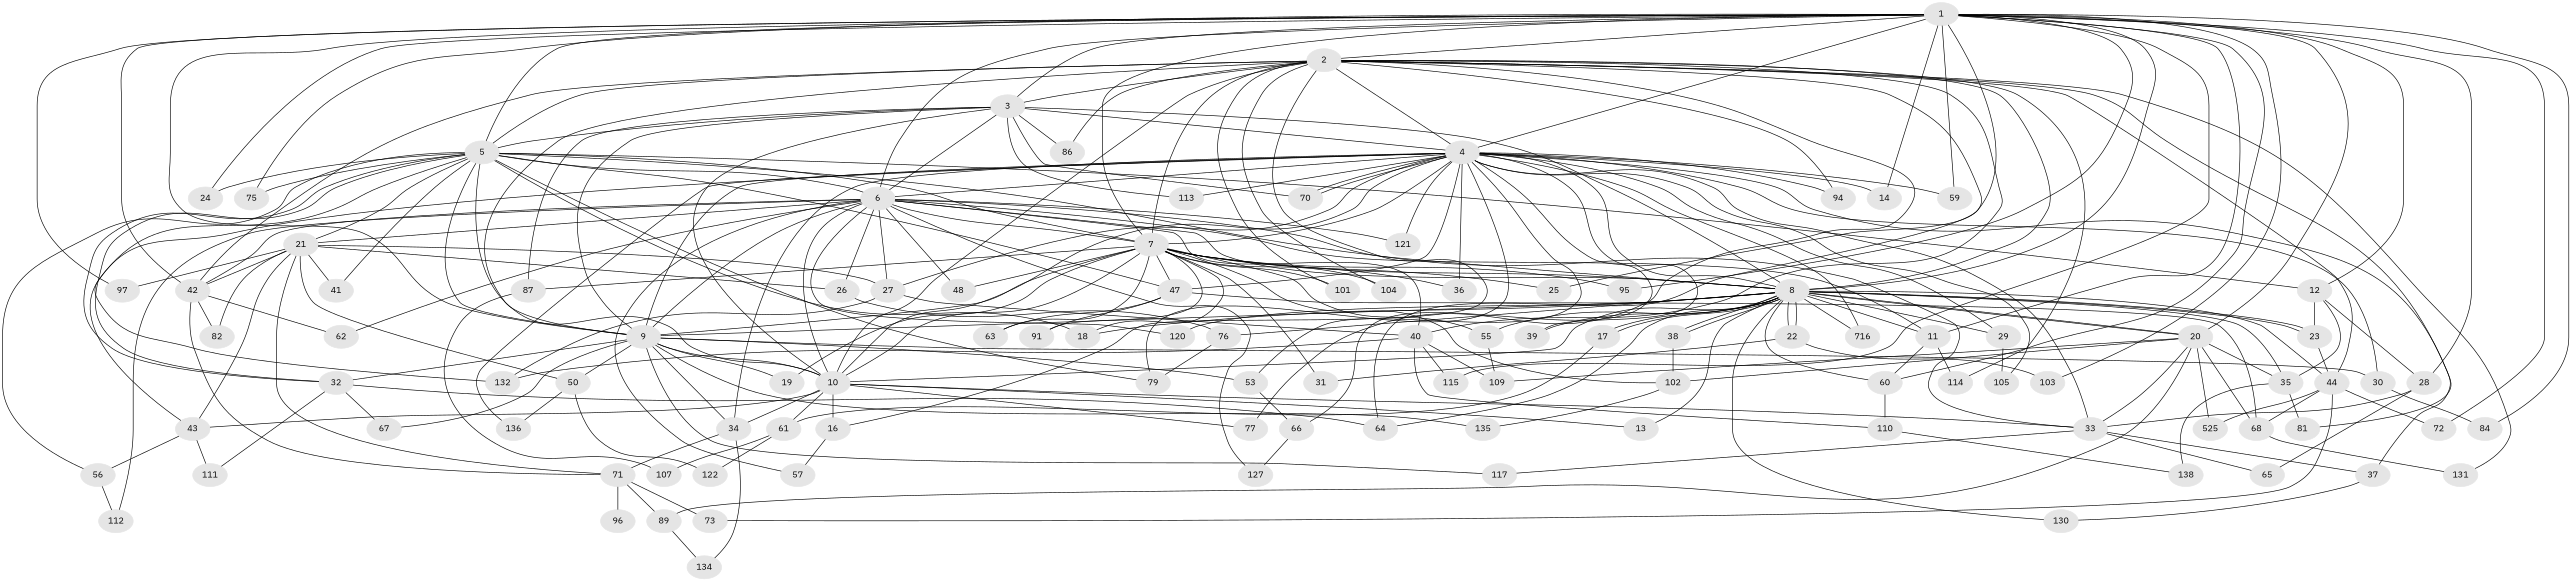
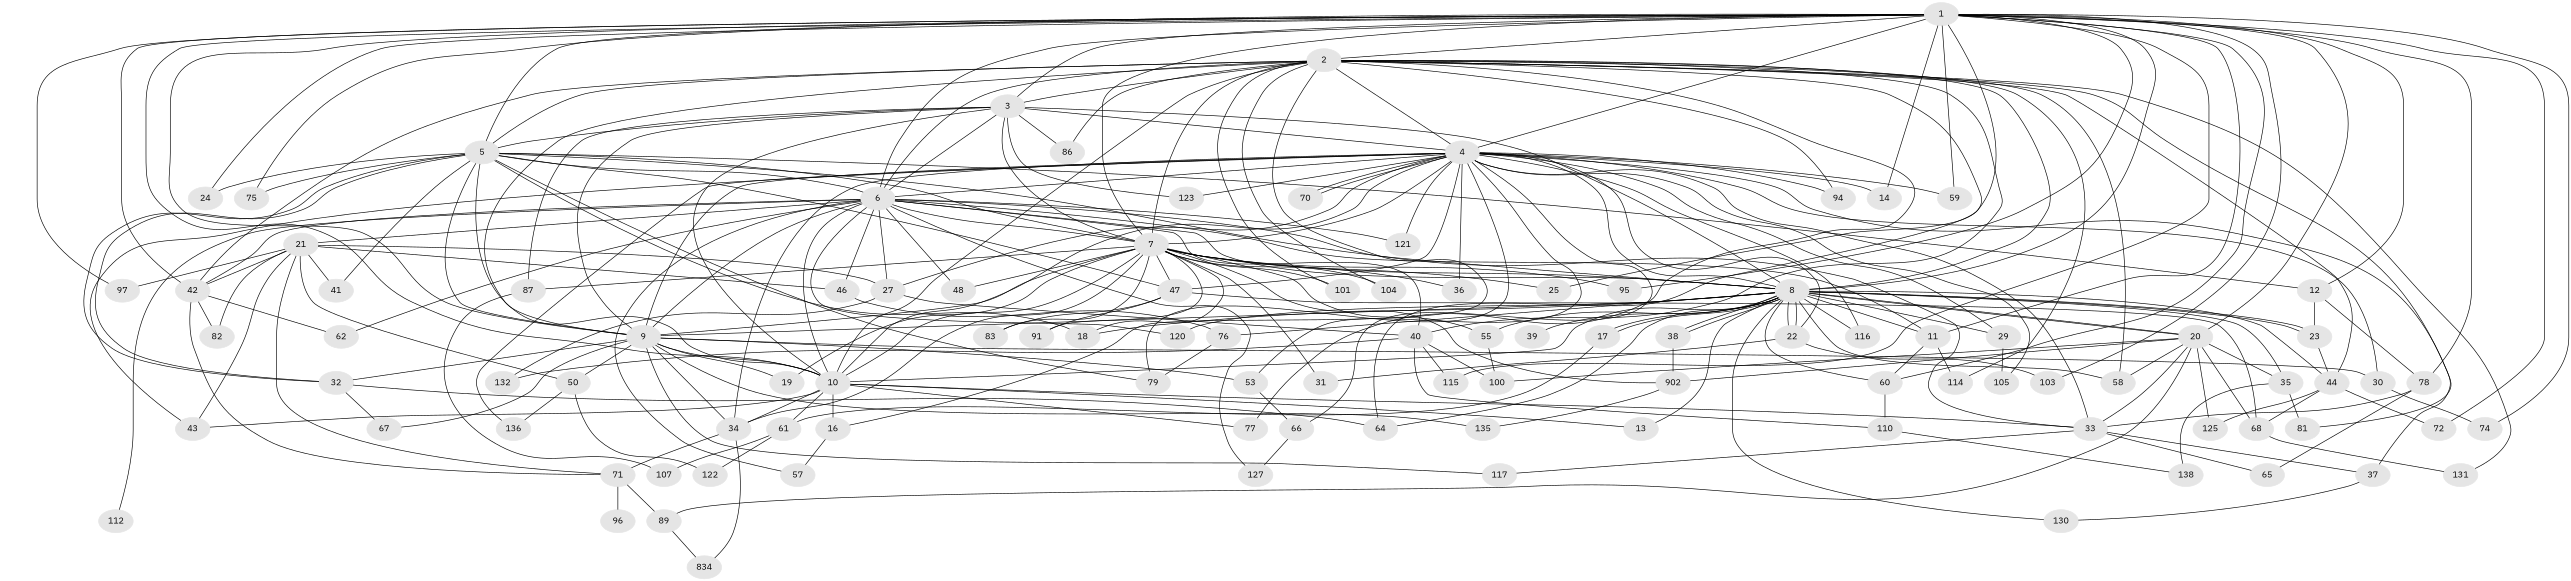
none -> (222, 44)
none -> (1019, 86)
(1168, 181) -> (1032, 192)
(1186, 198) -> (1186, 198)
(393, 201) -> none
(1609, 257) -> (1645, 253)
(842, 291) -> (842, 291)
(106, 311) -> none
none -> (946, 336)
(991, 337) -> (991, 337)
(1863, 337) -> (1863, 337)
(2339, 346) -> none
(1497, 383) -> (1497, 383)
(1673, 383) -> (1673, 383)
none -> (2118, 383)
(2424, 383) -> (2424, 383)
(2210, 429) -> (2210, 429)
(2485, 429) -> (2485, 429)
(98, 475) -> none
(210, 475) -> none
(710, 521) -> none
(704, 567) -> (704, 567)
